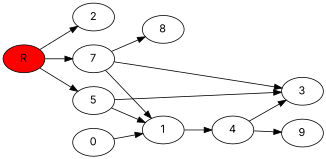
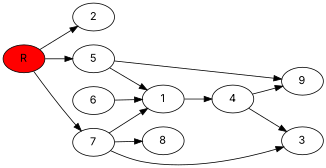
(194, 96) -> (194, 70)
(94, 142) -> (94, 101)
